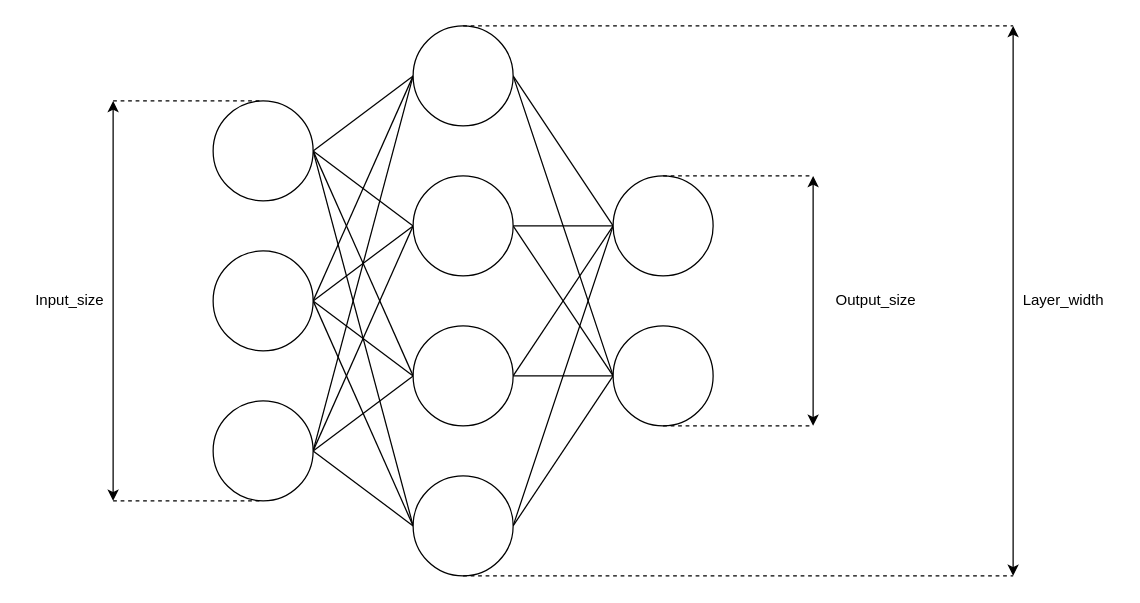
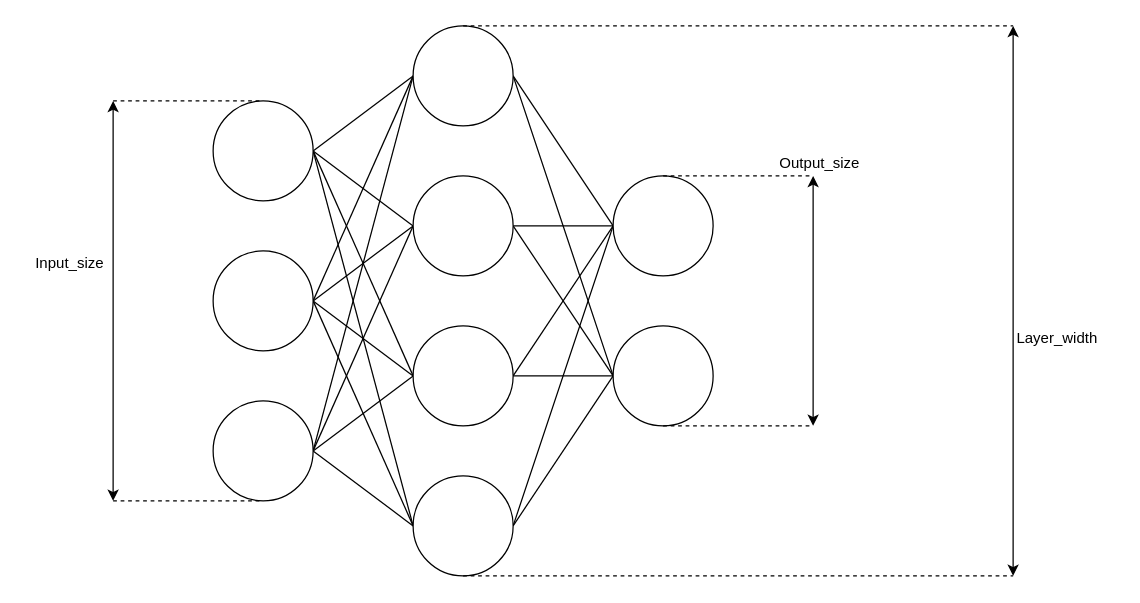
(69, 301) -> (69, 263)
(876, 301) -> (819, 163)
(1063, 301) -> (1057, 338)
